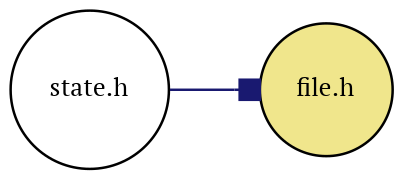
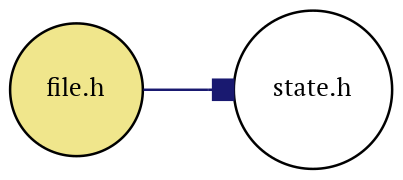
(202, 90) -> (176, 90)
